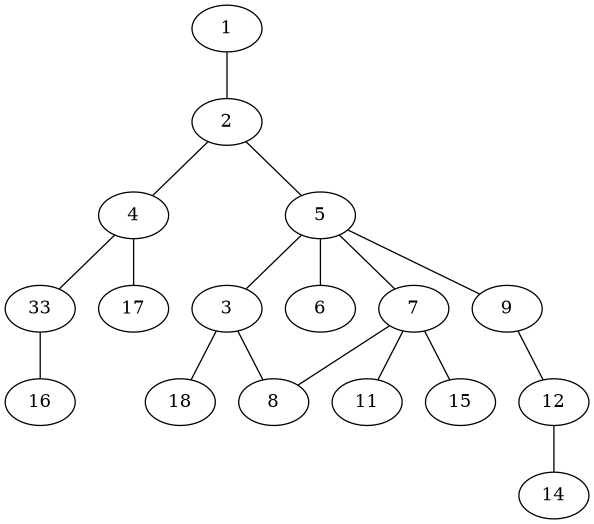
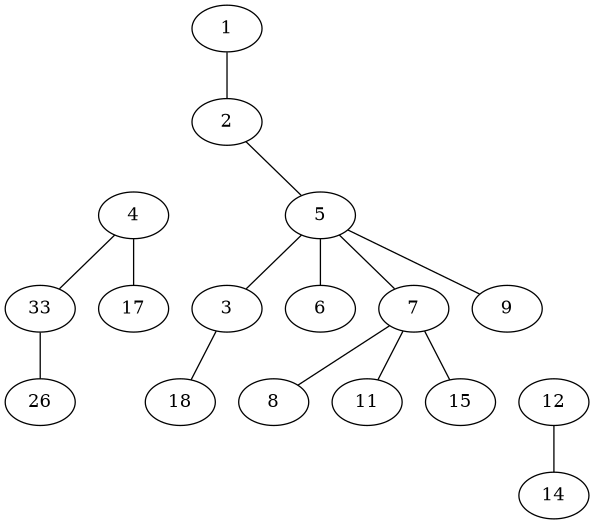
(180, 168) -> none
(250, 355) -> none
(531, 355) -> none
(40, 402) -> (40, 402)
